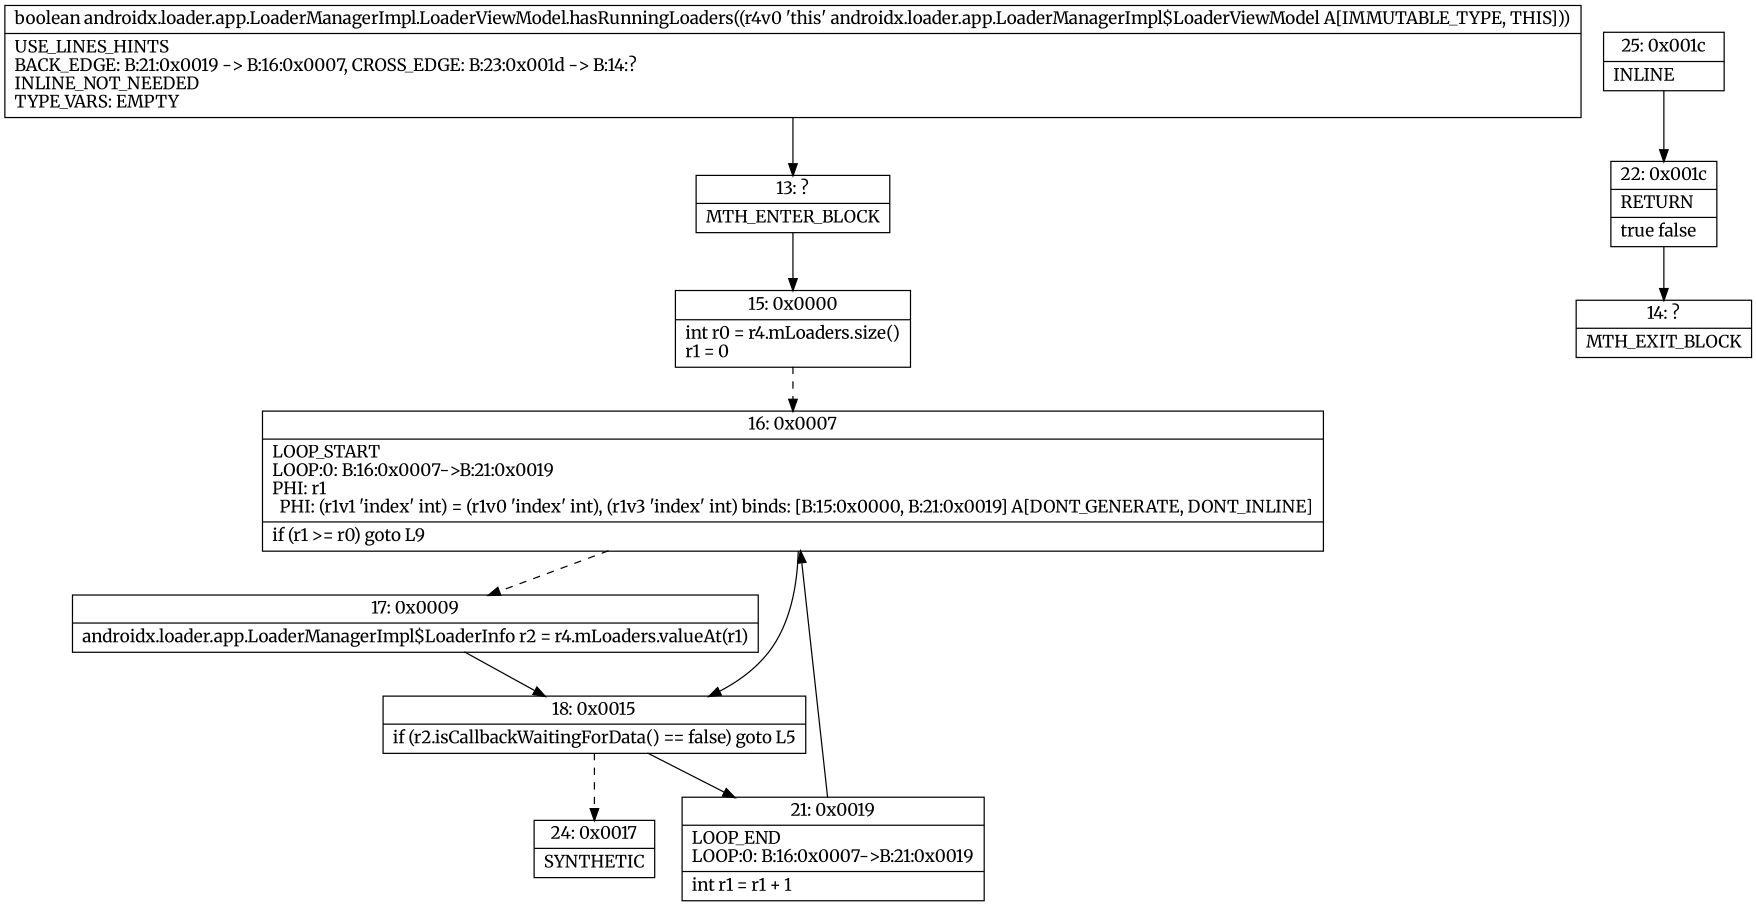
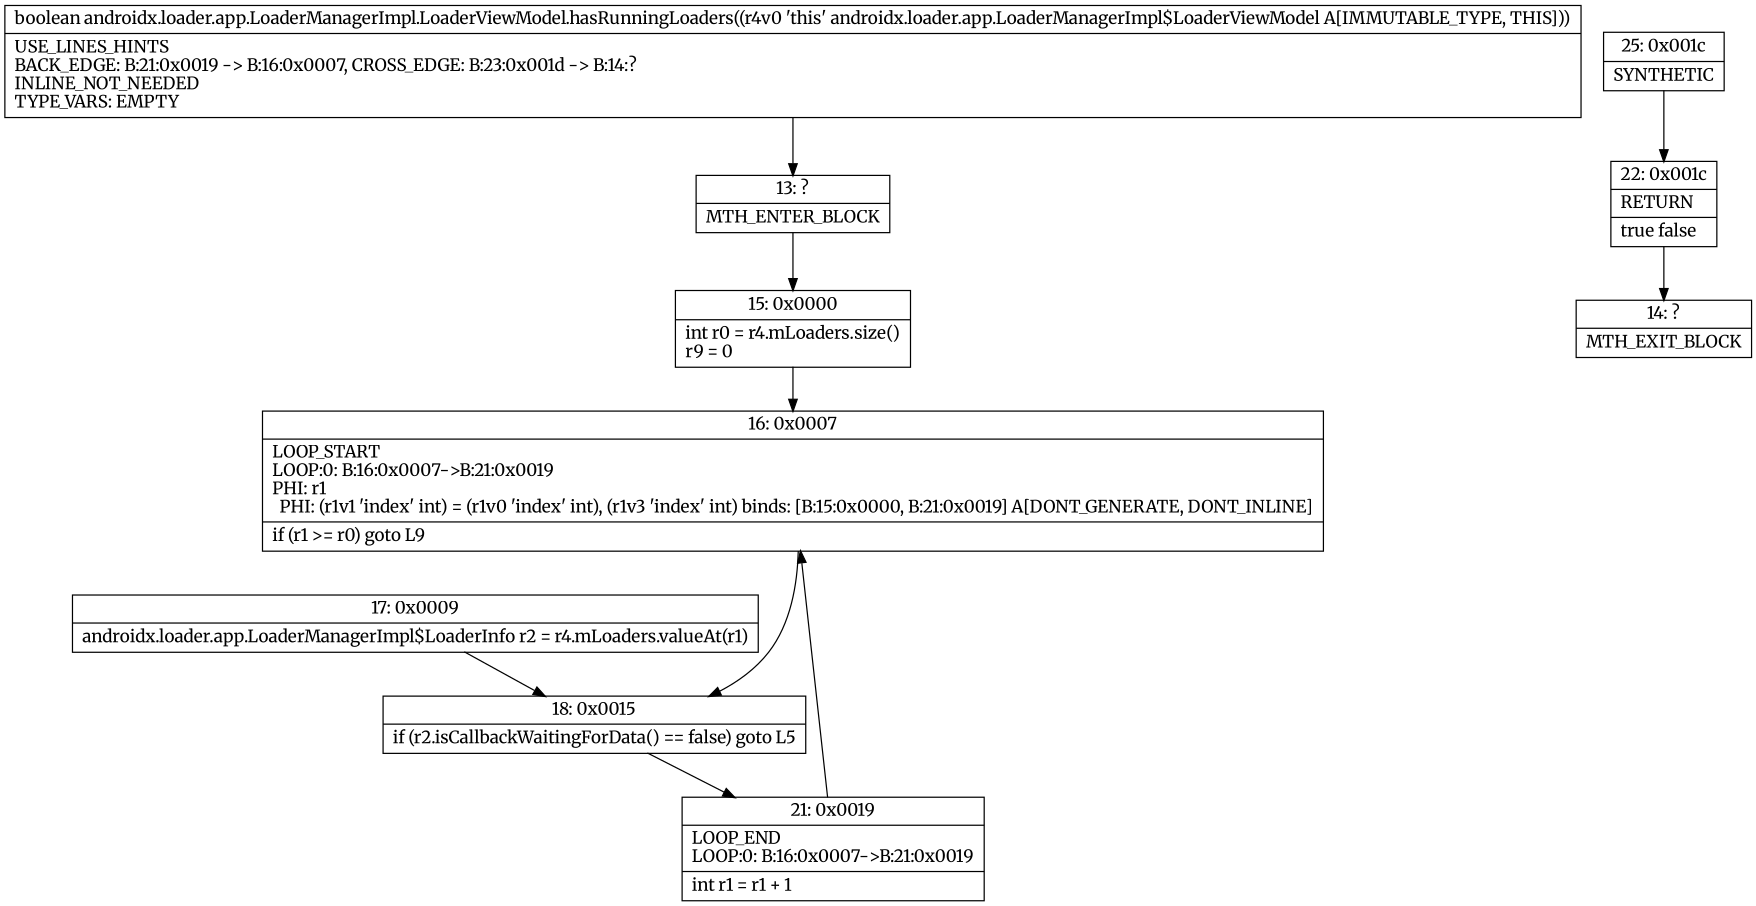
(1644, 76) -> (1664, 76)
(708, 352) -> (710, 352)
(793, 383) -> (793, 383)
(554, 571) -> none
(594, 849) -> none
